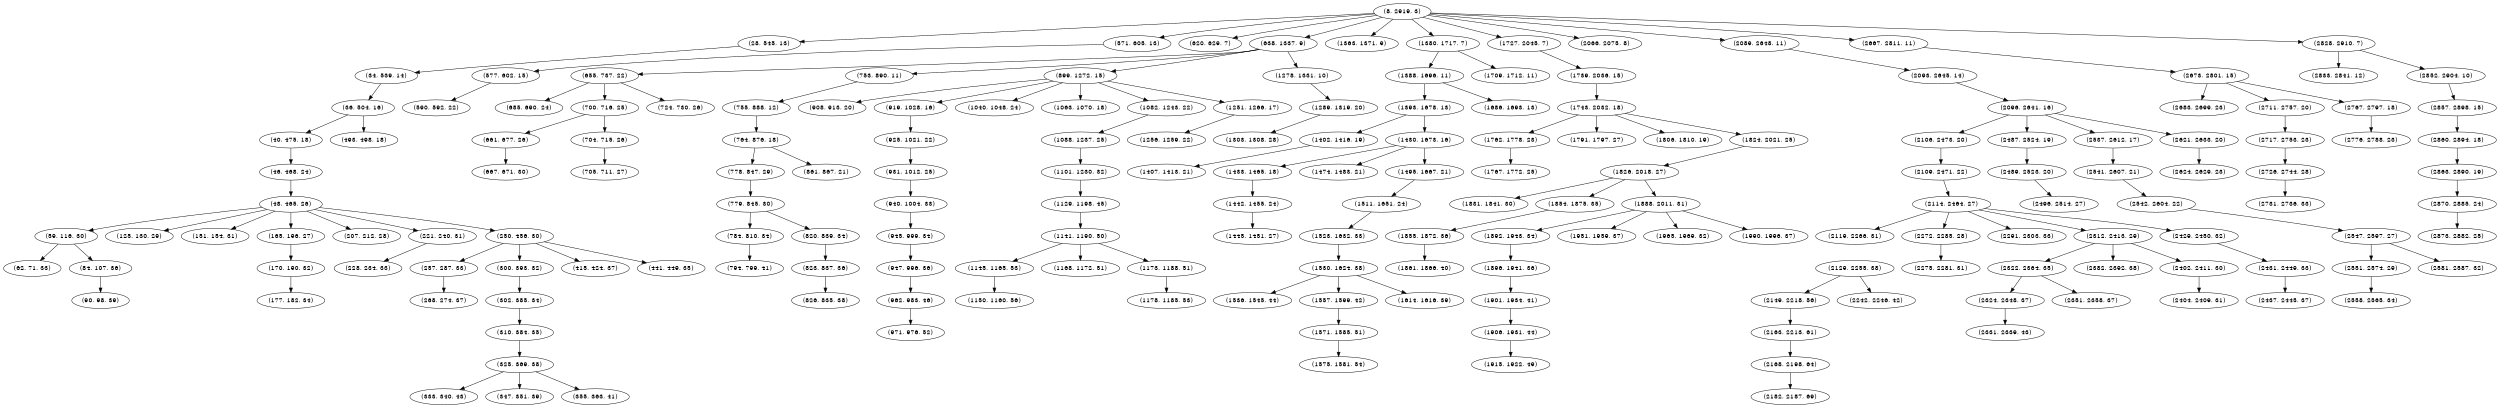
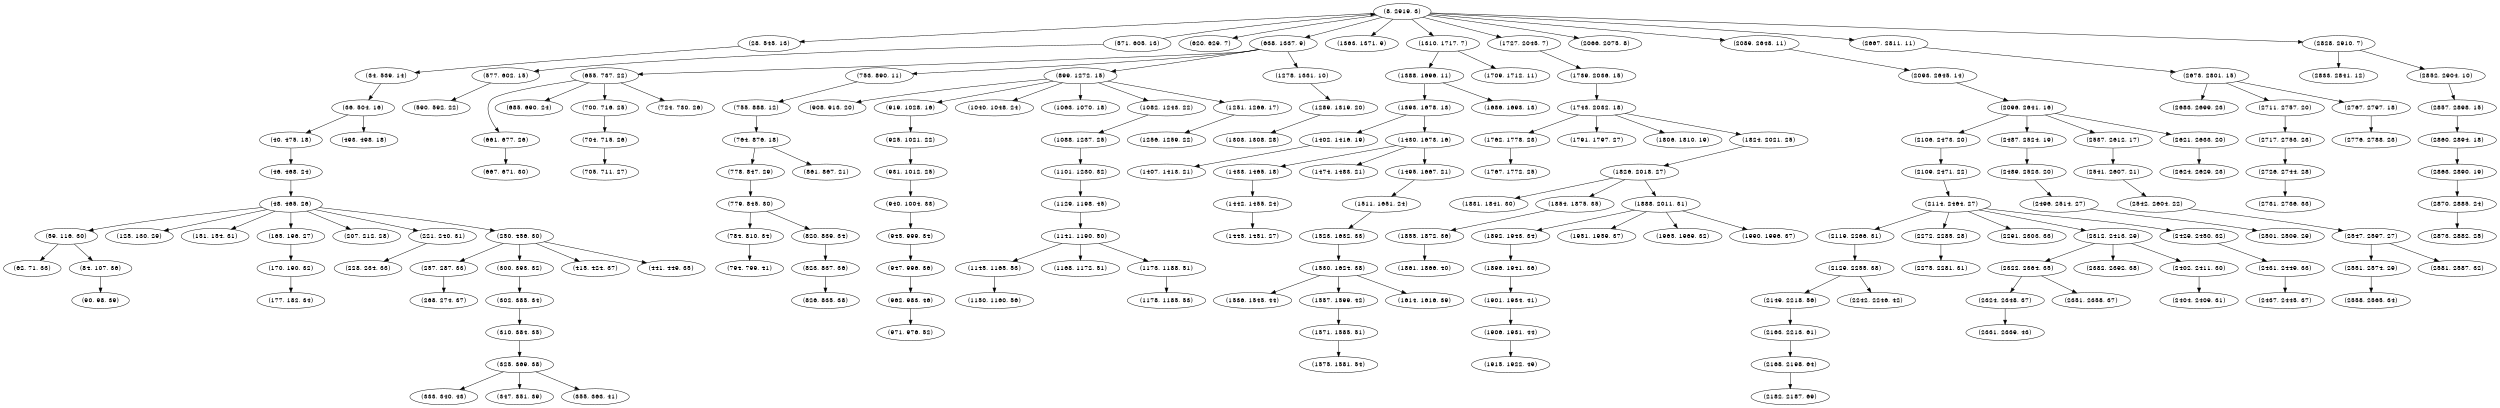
(1269, 23) -> (1267, 24)
(1443, 44) -> (1443, 44)
(557, 123) -> (518, 91)
none -> (2285, 236)
none -> (1855, 250)
